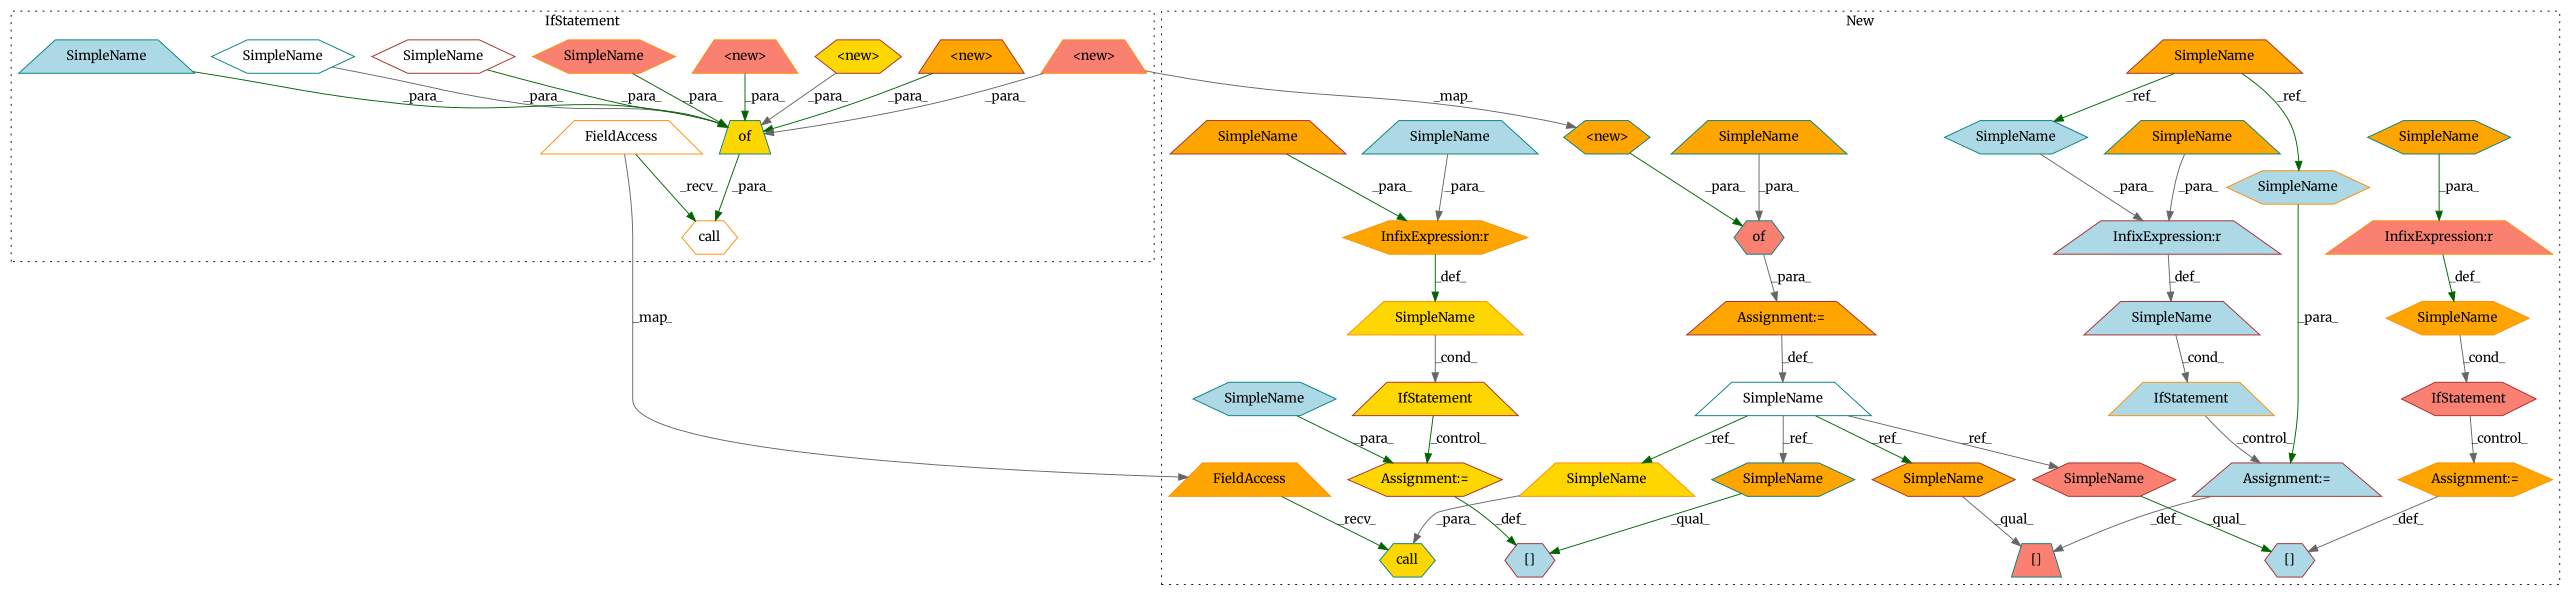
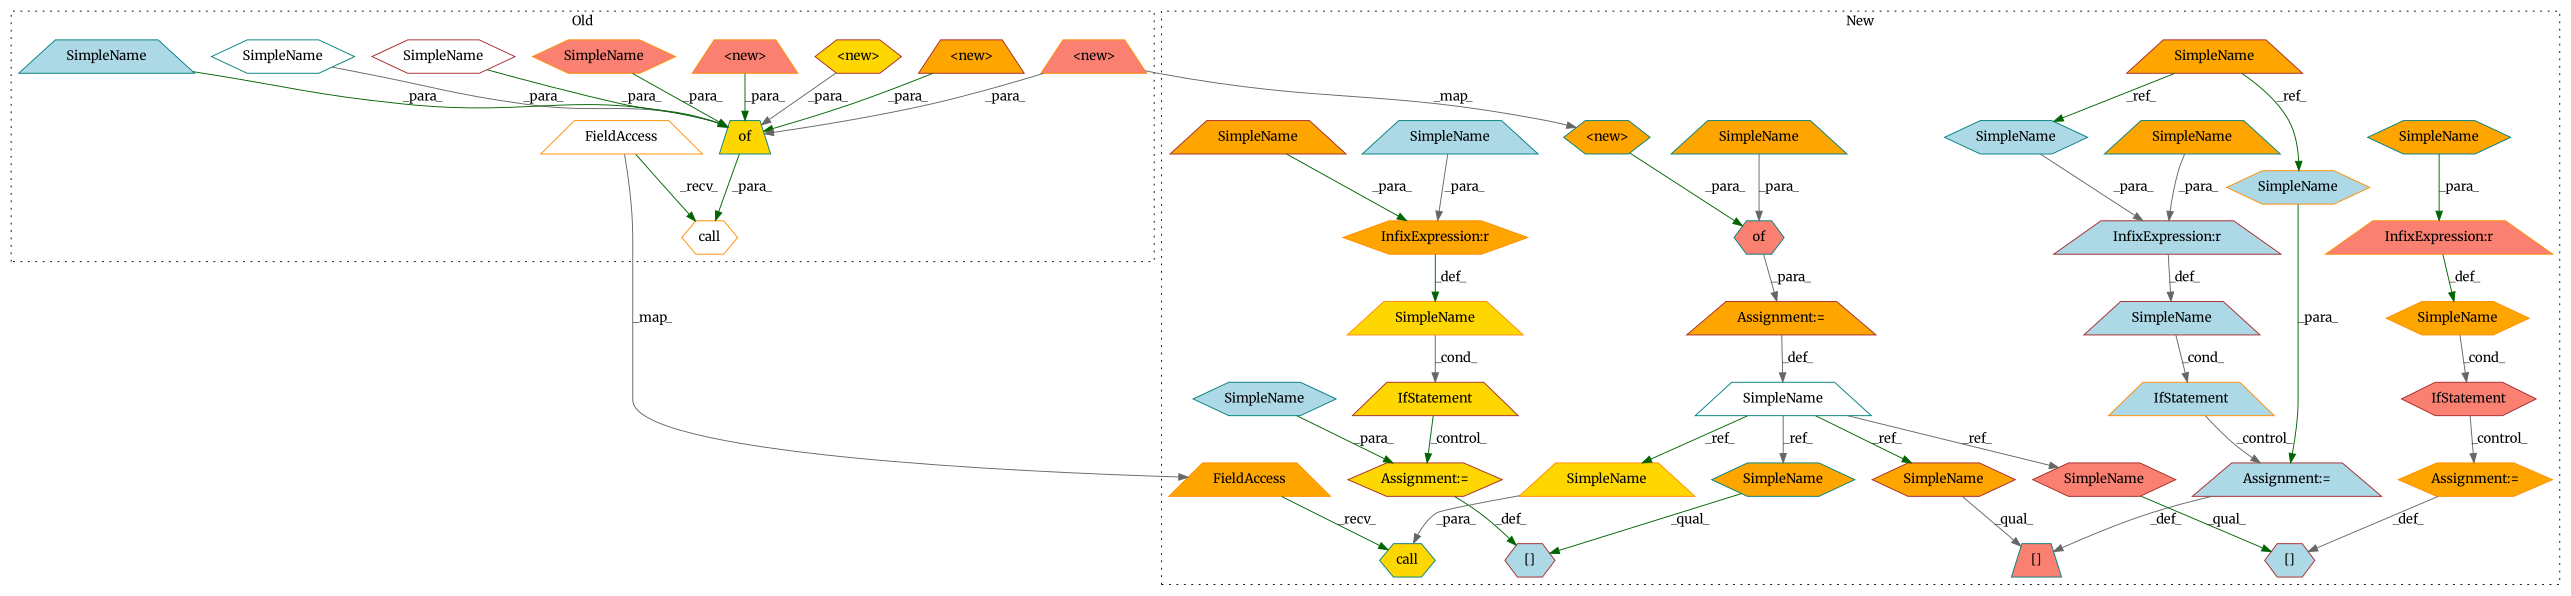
(583, 22) -> (583, 22)
